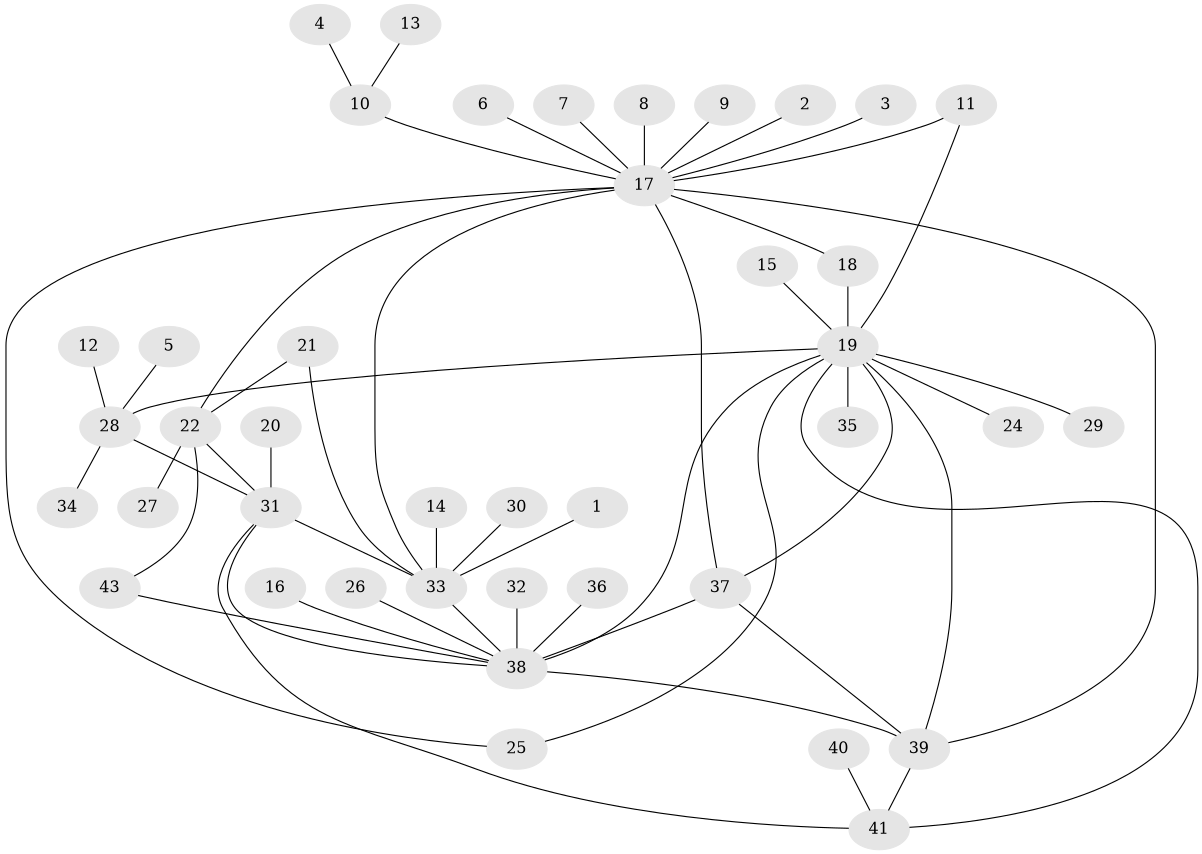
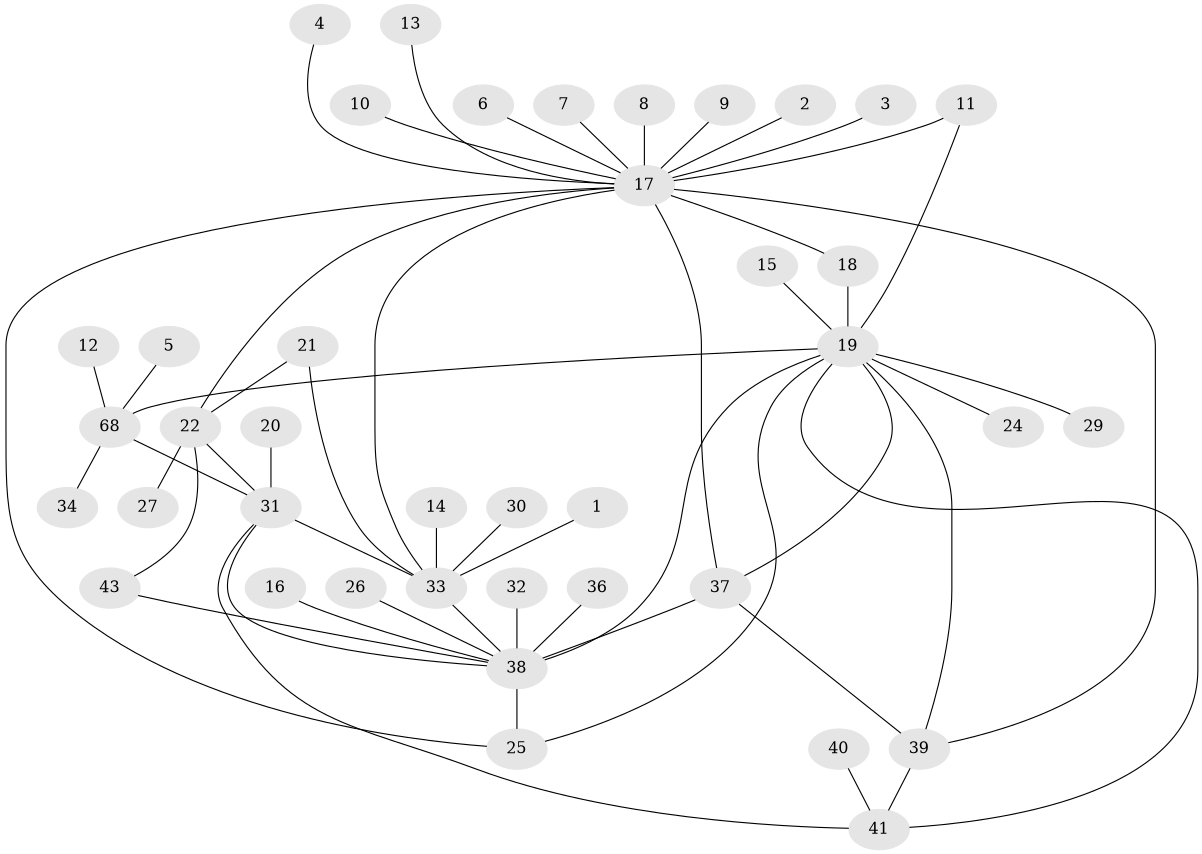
(340, 65) -> (421, 165)
(386, 65) -> (495, 158)
(110, 427) -> (110, 427)
(848, 427) -> none
(724, 693) -> (517, 709)
